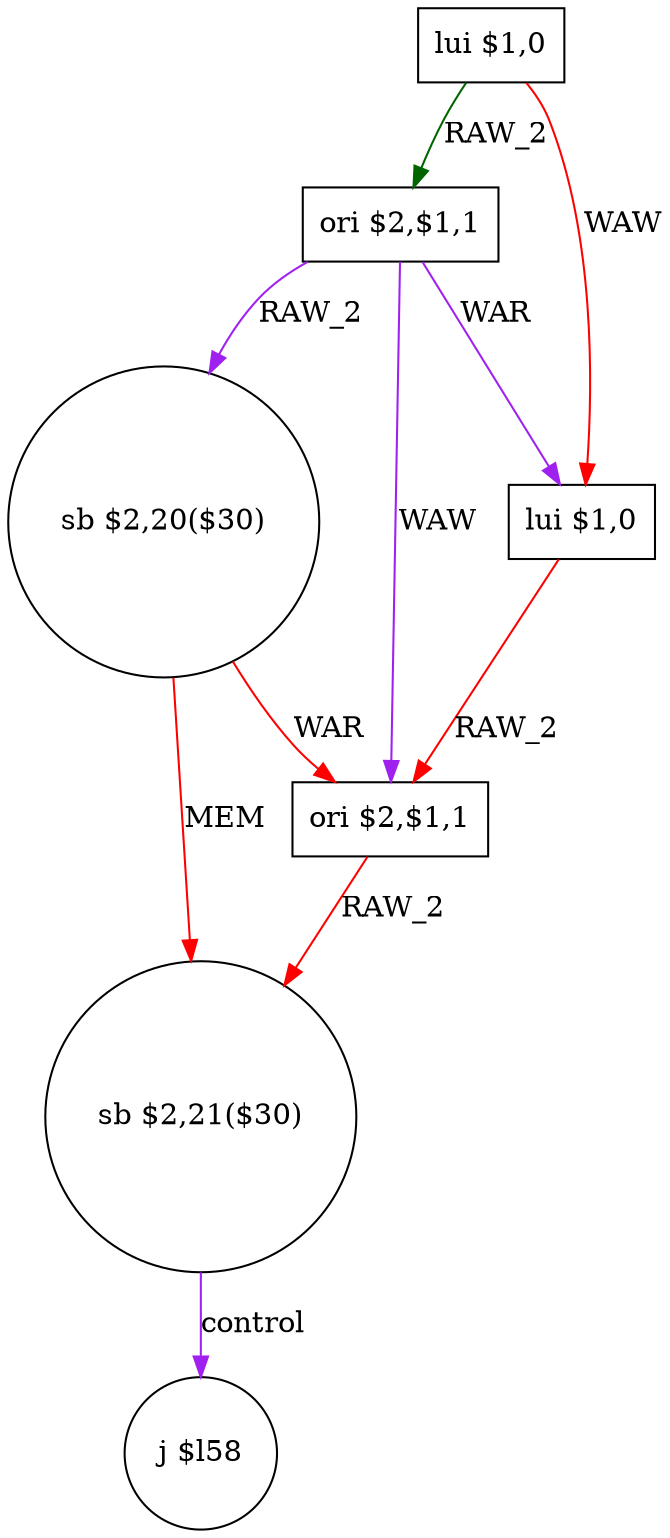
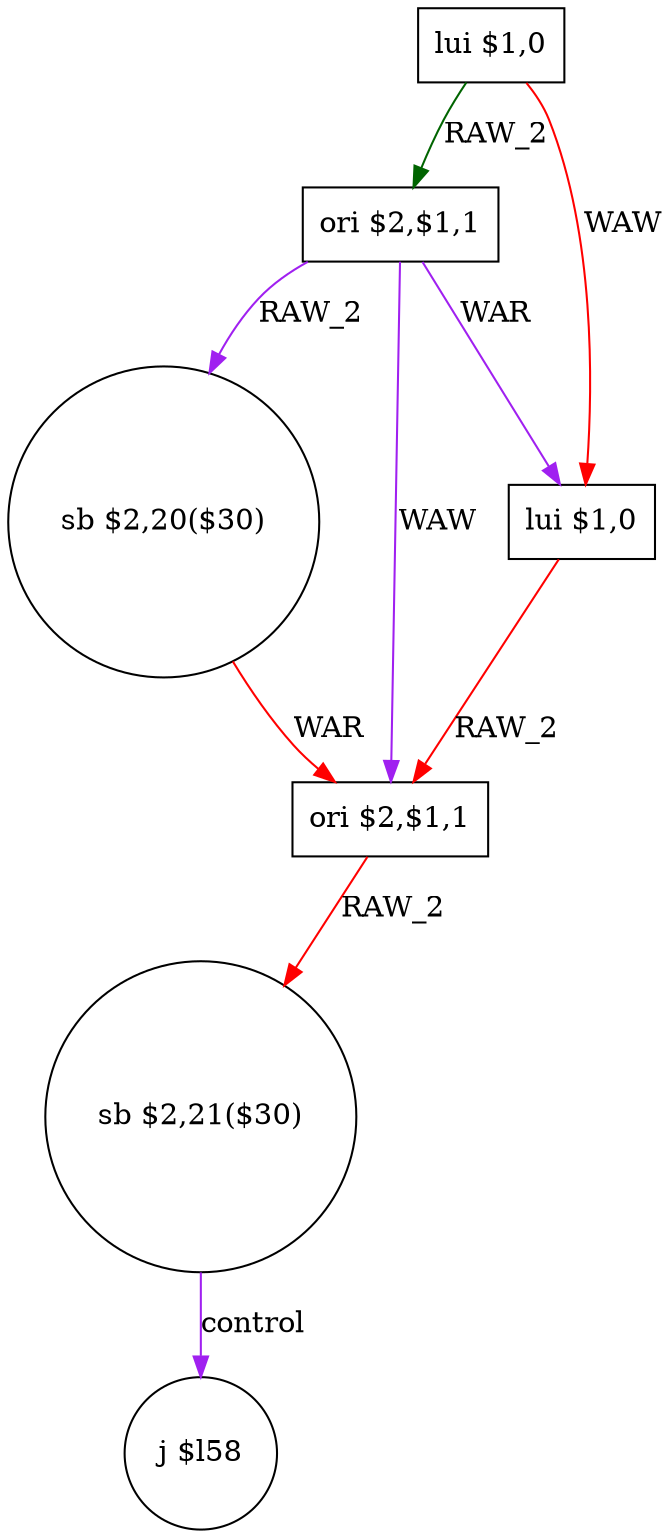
(182, 809) -> none
